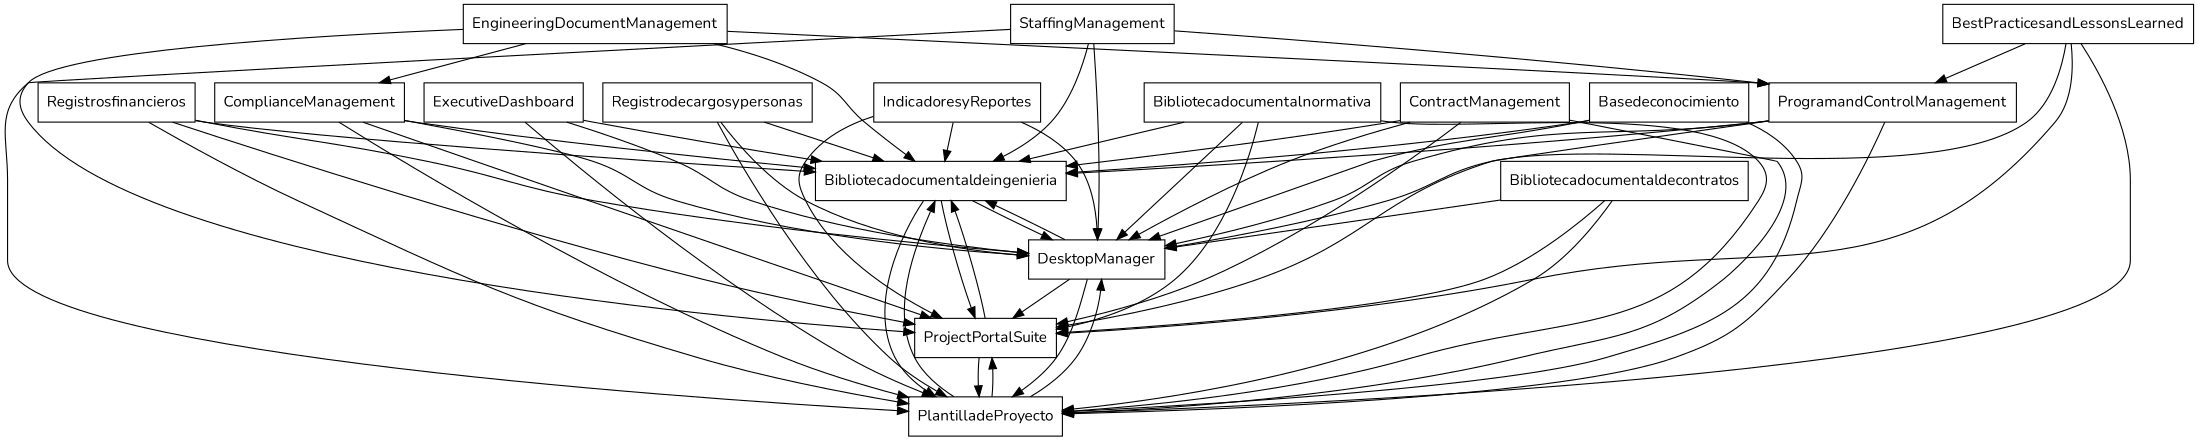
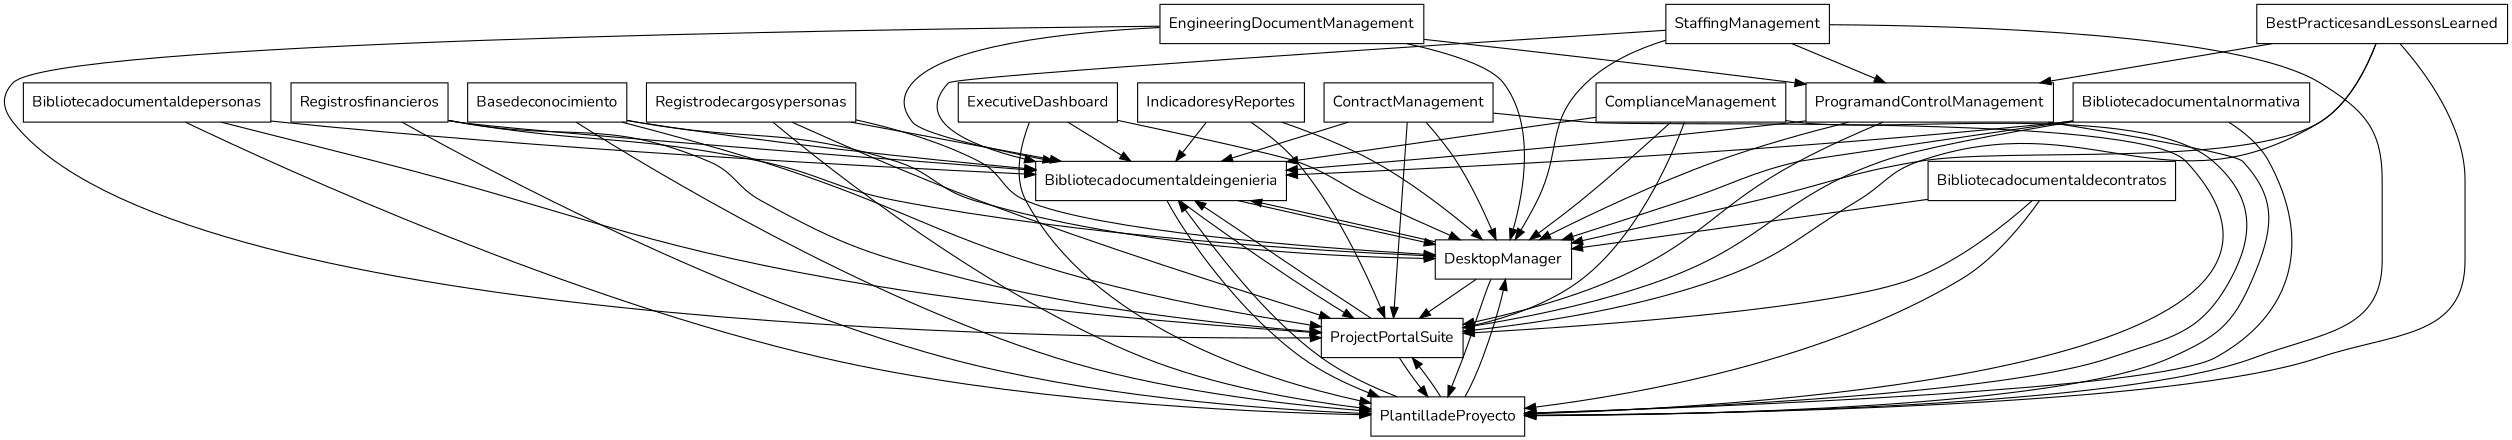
(441, 66) -> (1515, 103)
none -> (147, 102)
none -> (1079, 237)
none -> (962, 238)
